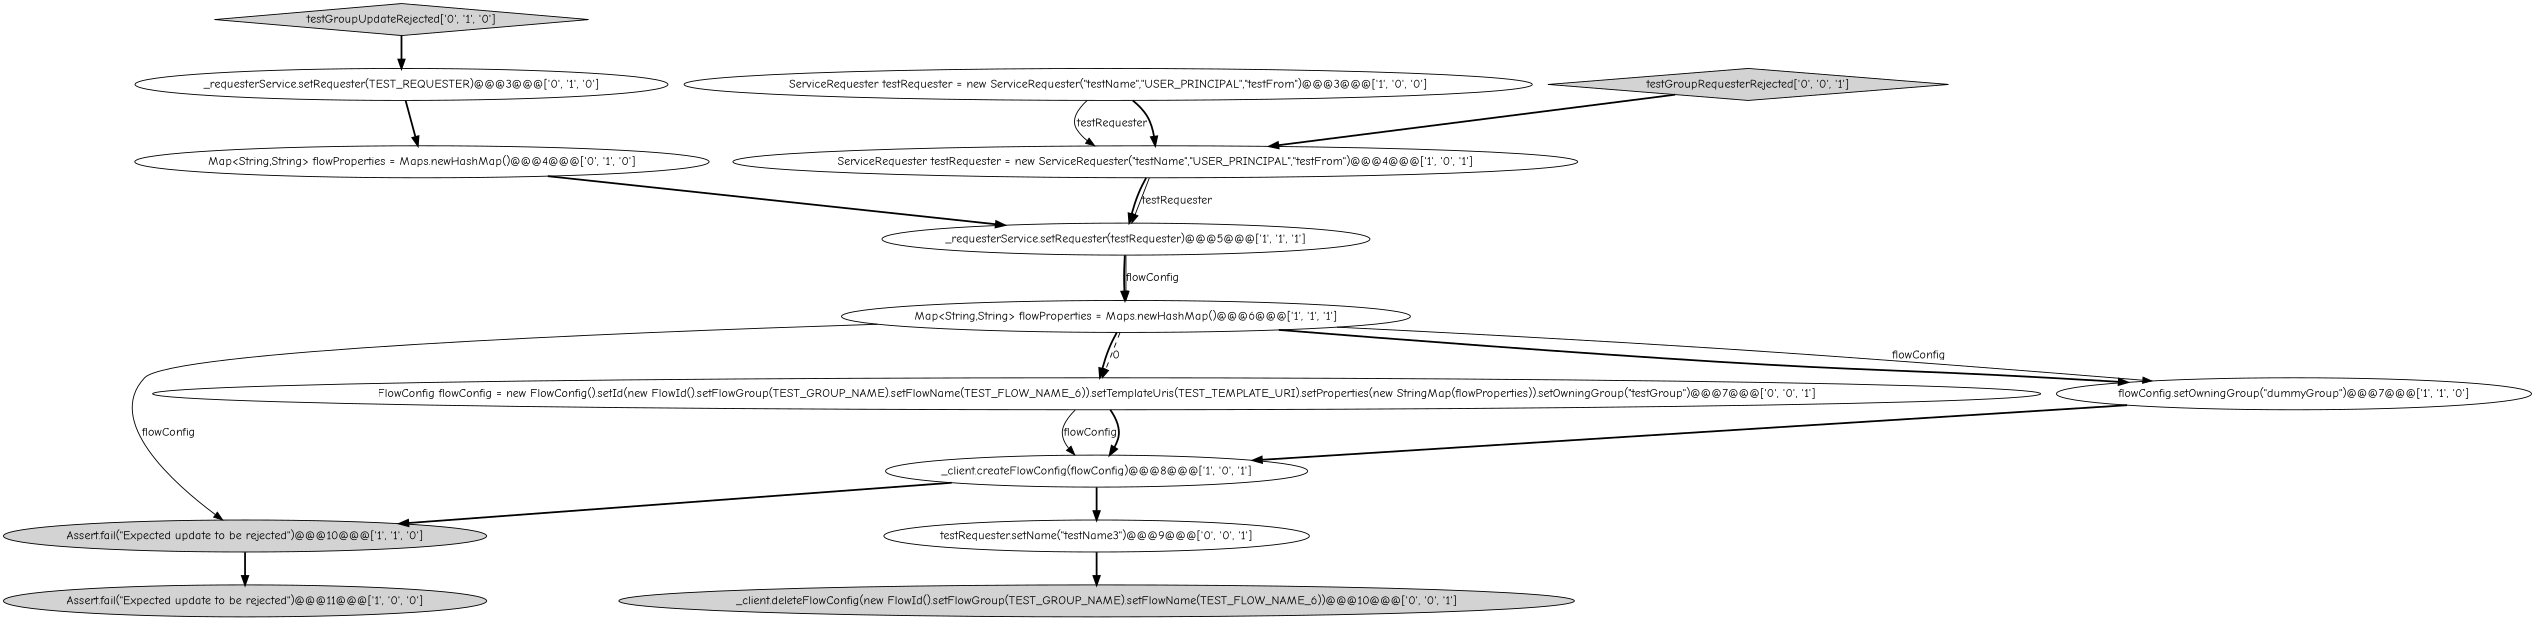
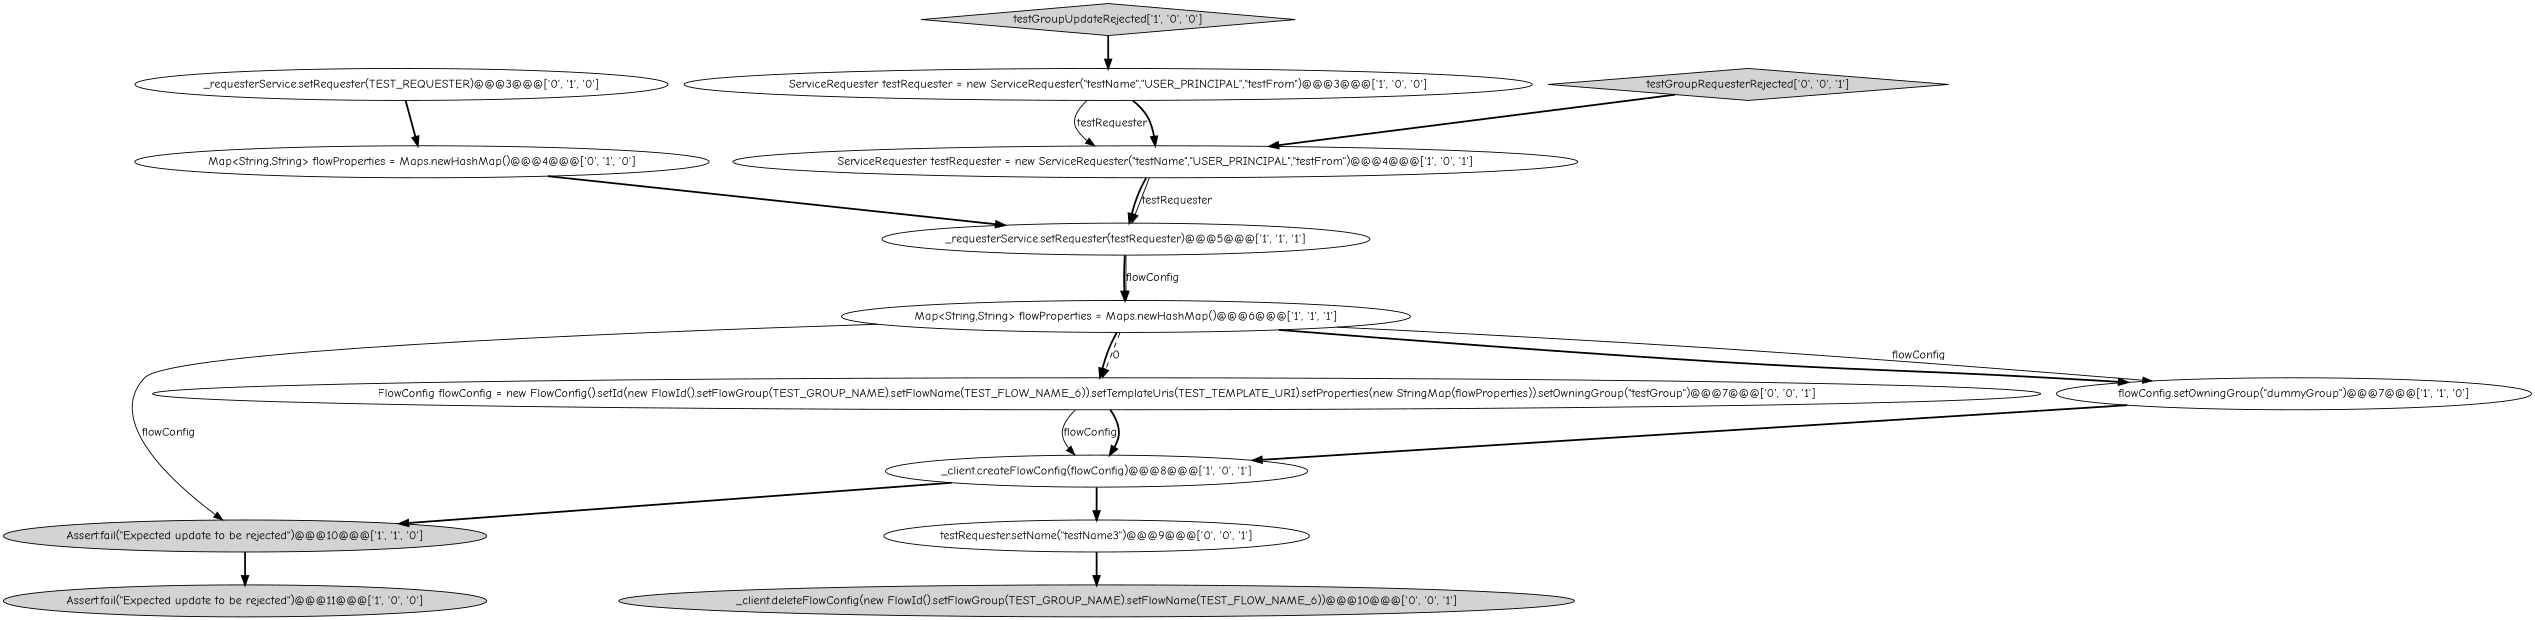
(401, 20) -> none
none -> (1108, 20)
